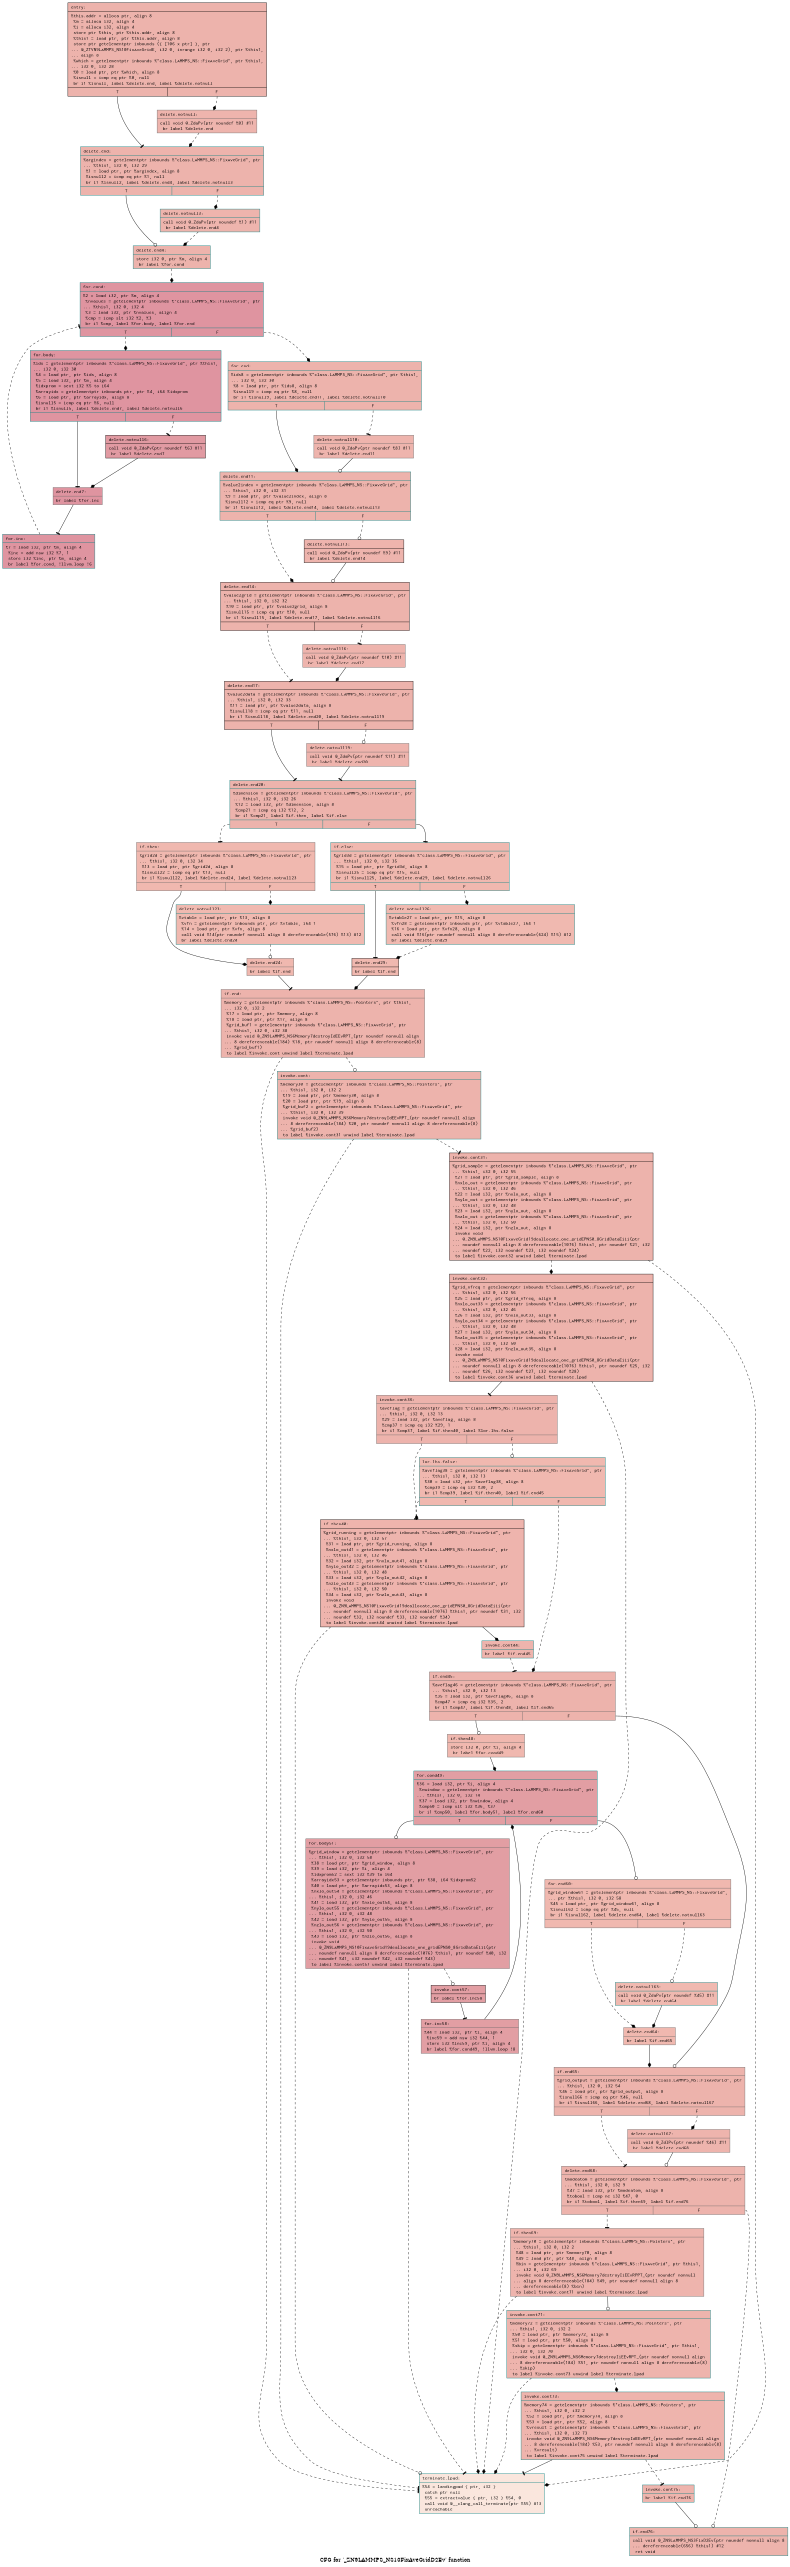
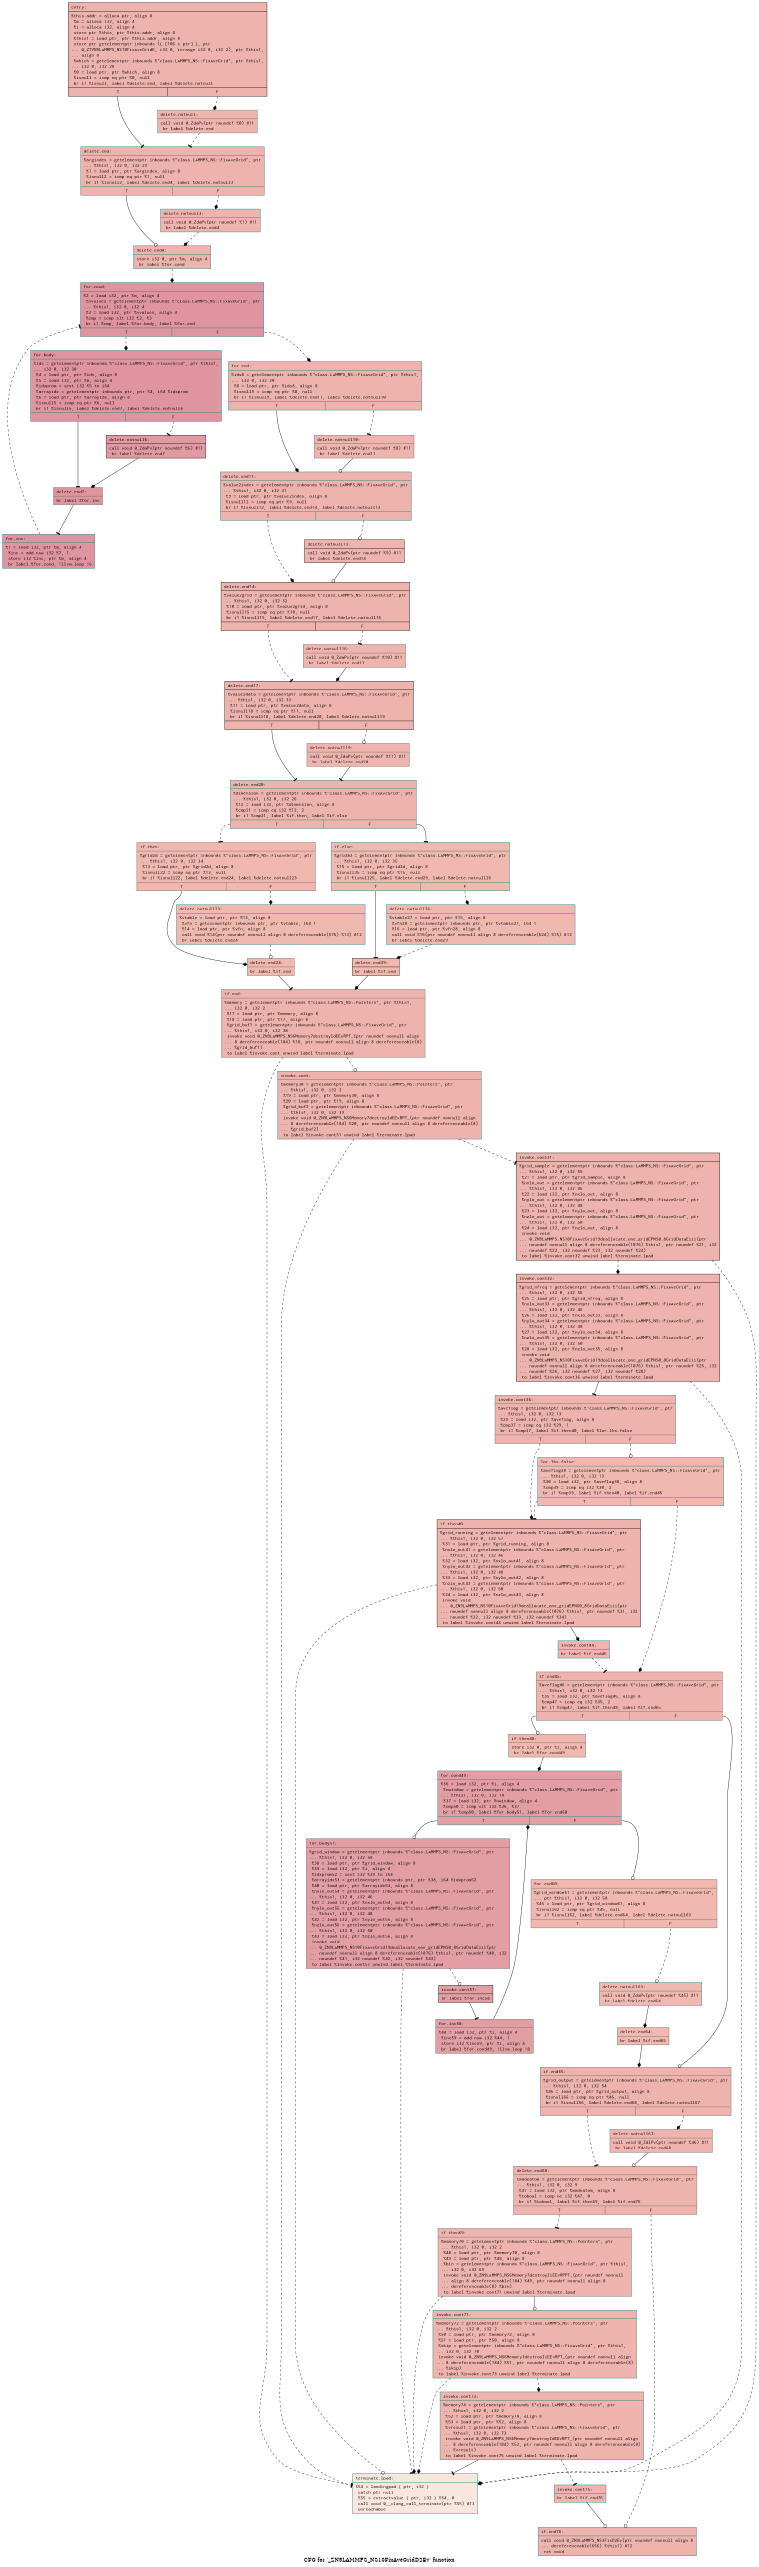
(195, 138) -> (195, 139)
(599, 1982) -> none
